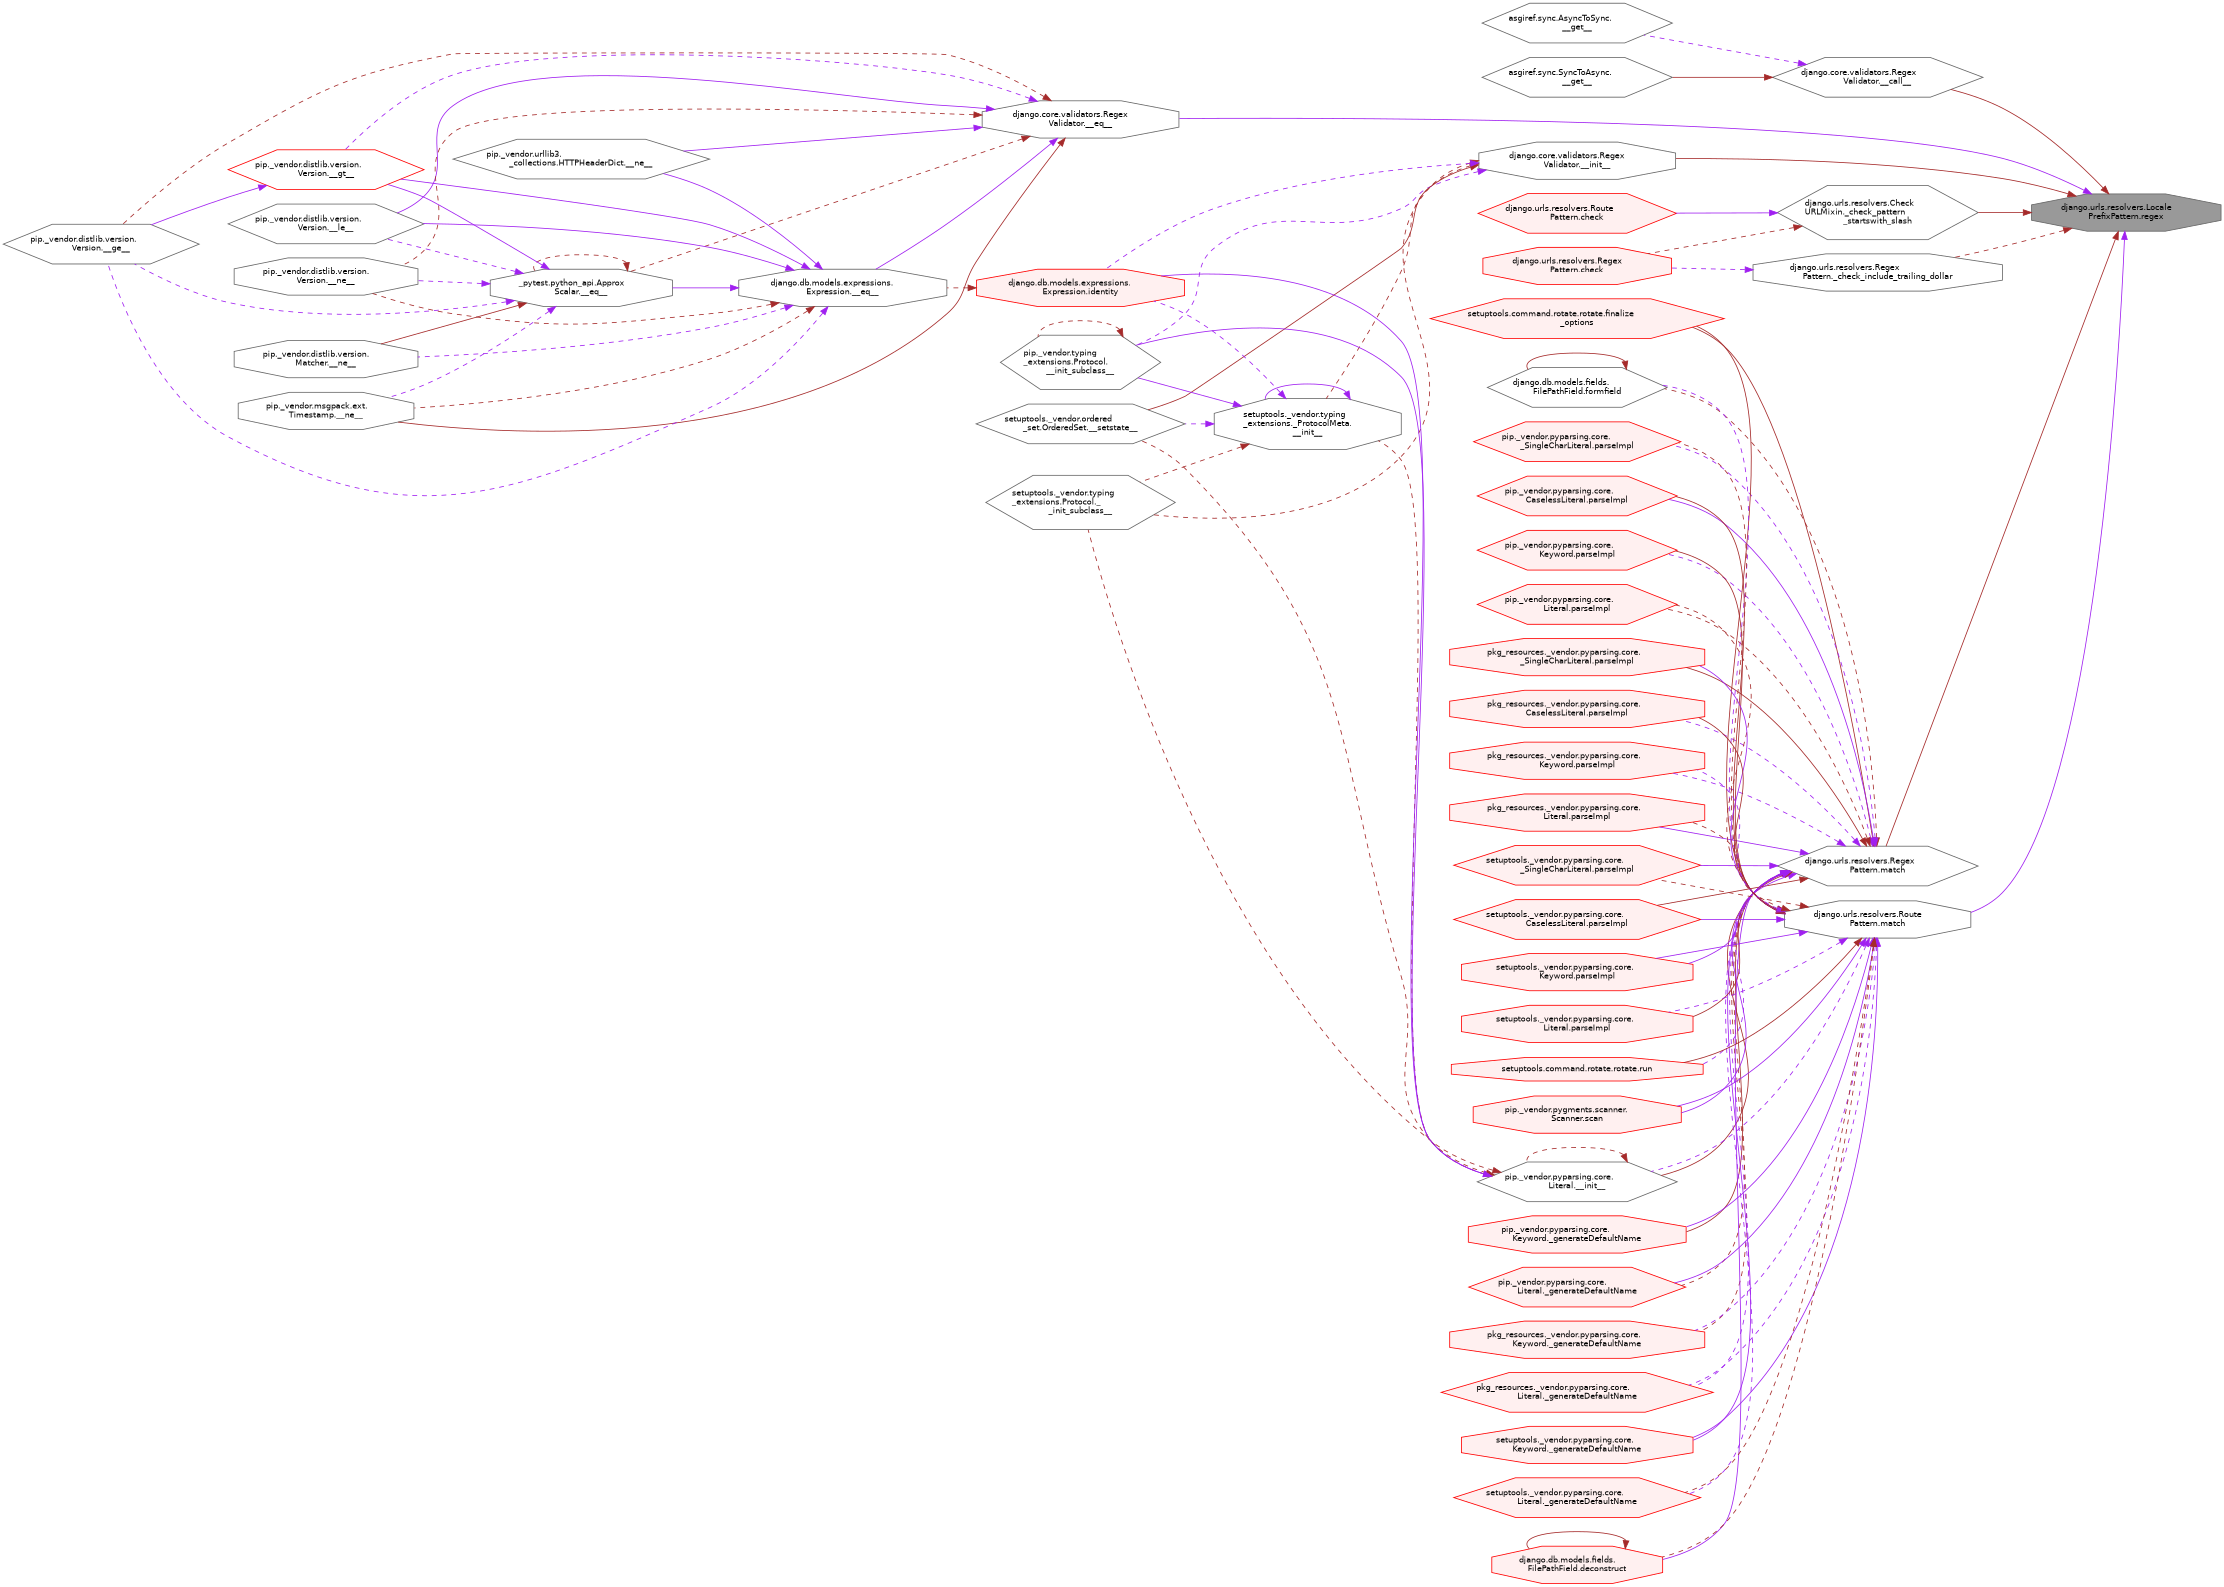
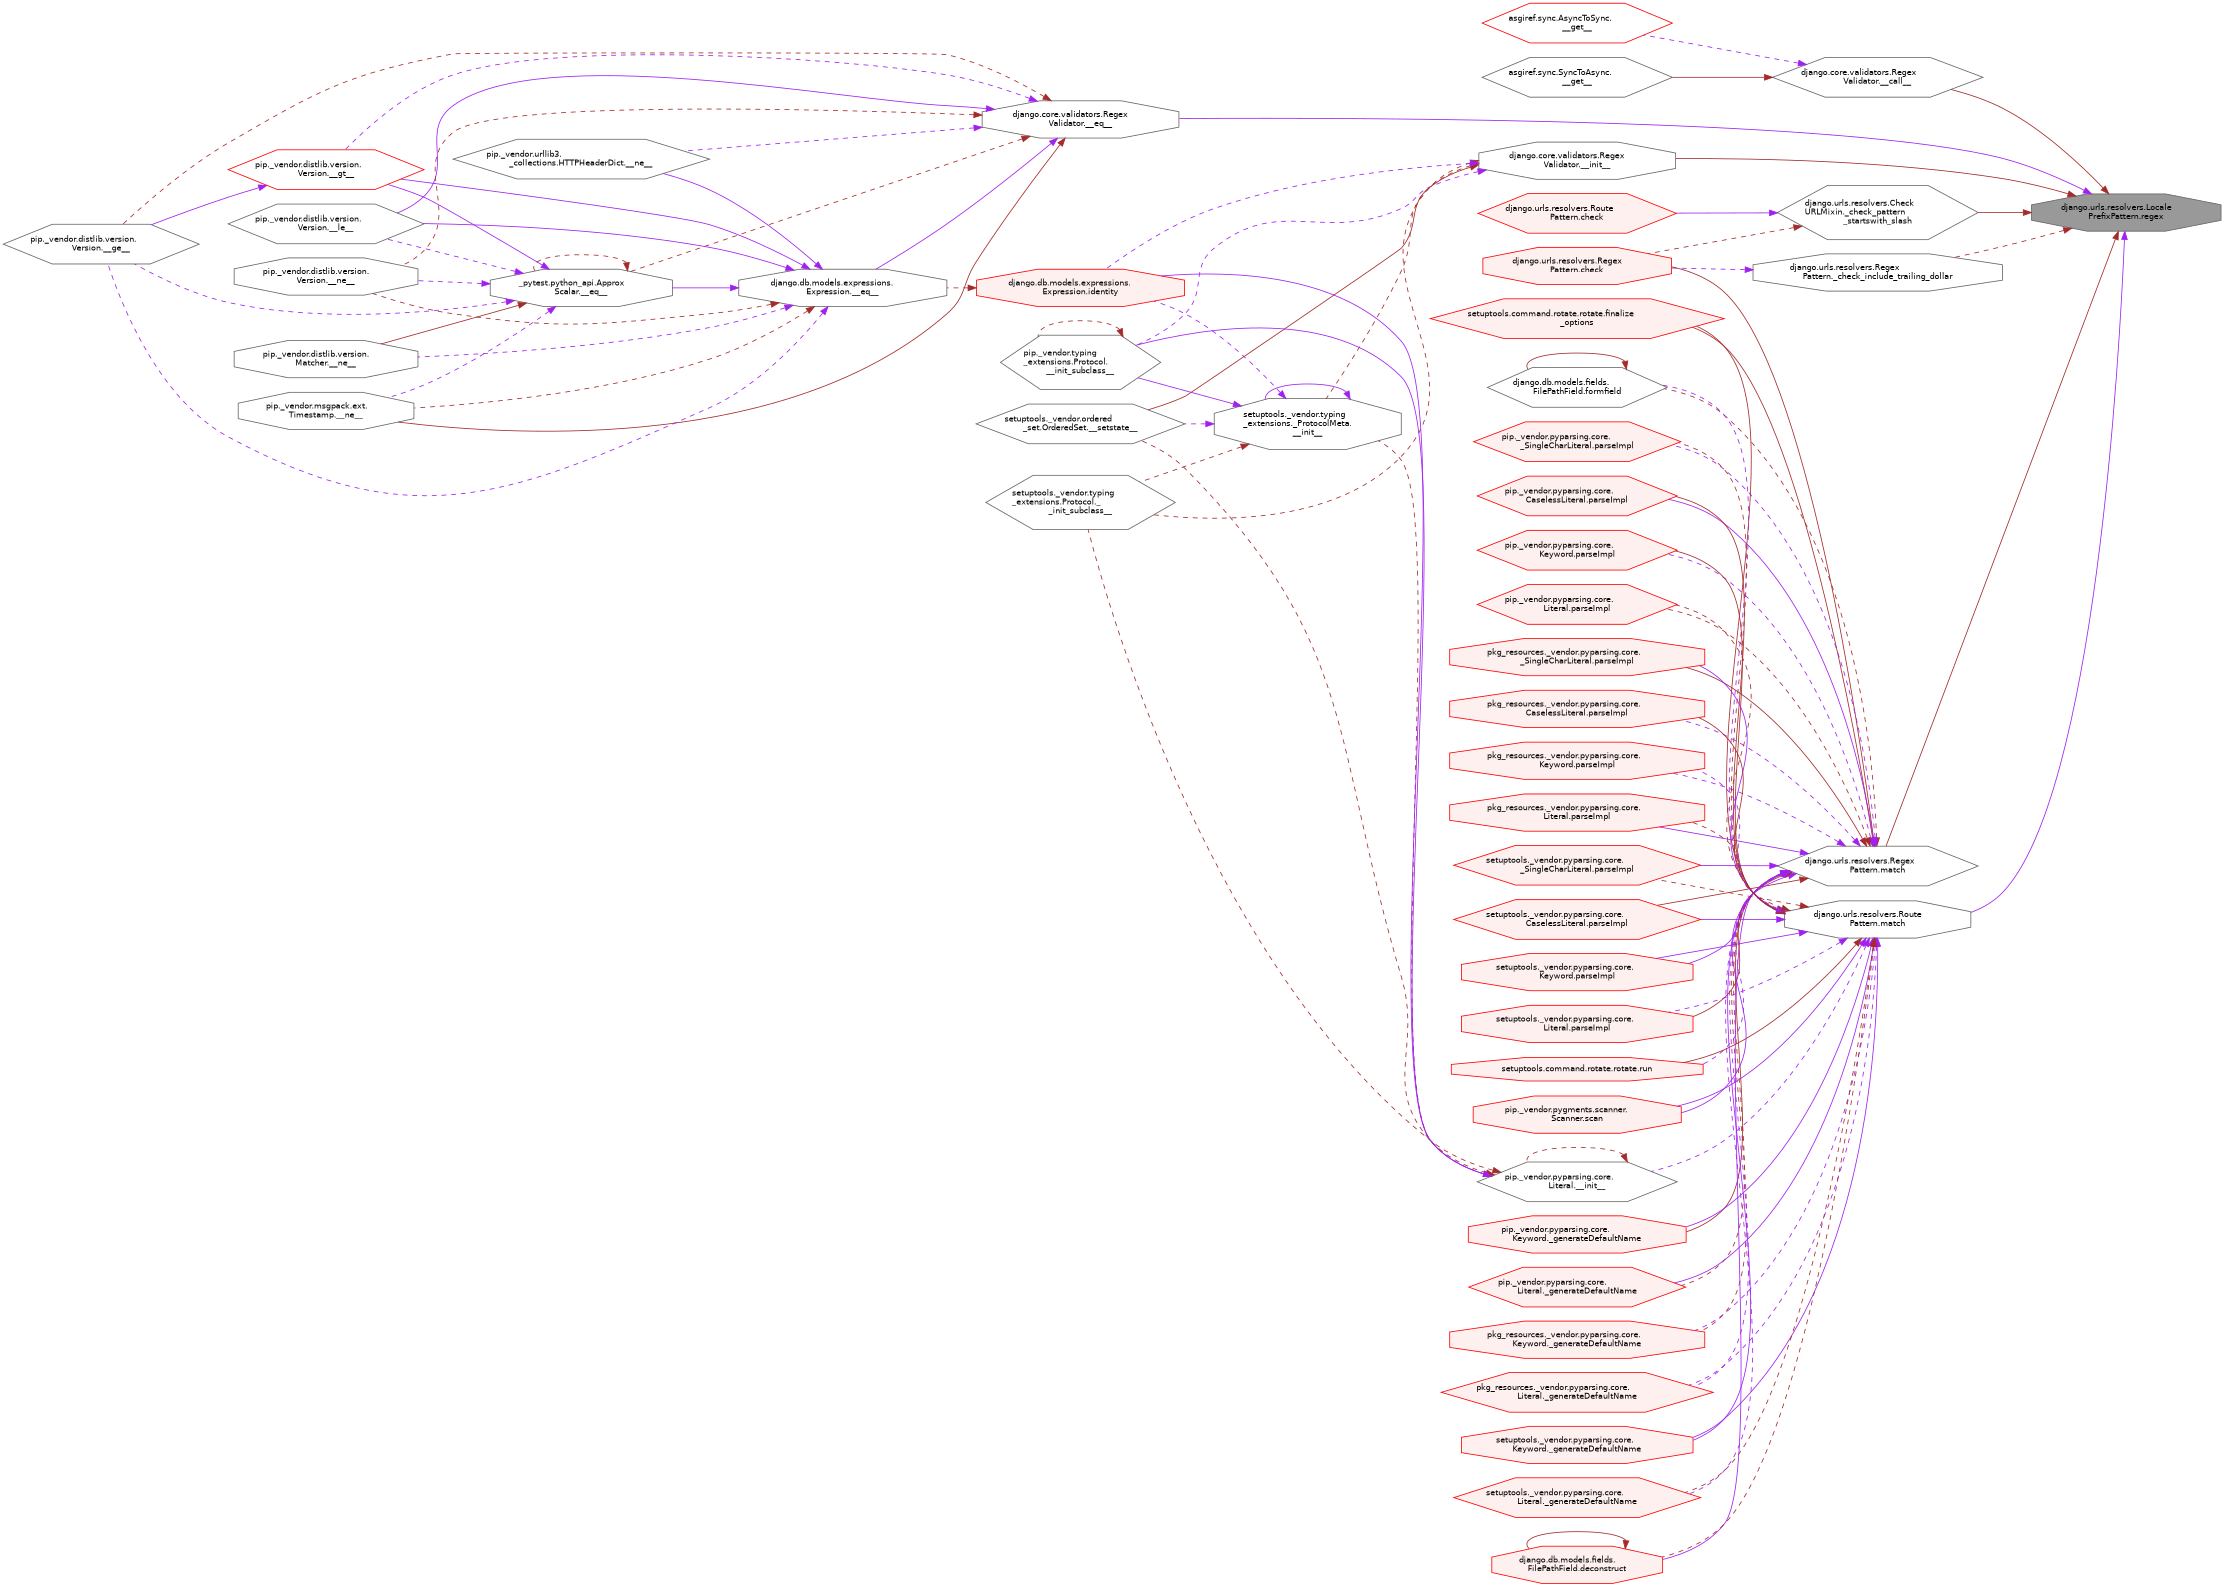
(1577, 23) -> (1577, 23)
(829, 139) -> (829, 139)
(1747, 1062) -> (1818, 528)
